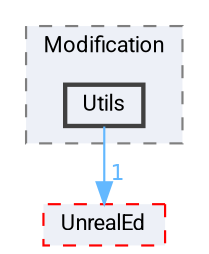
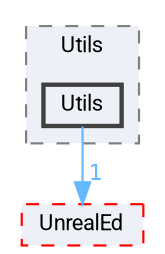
(104, 47) -> (83, 47)
